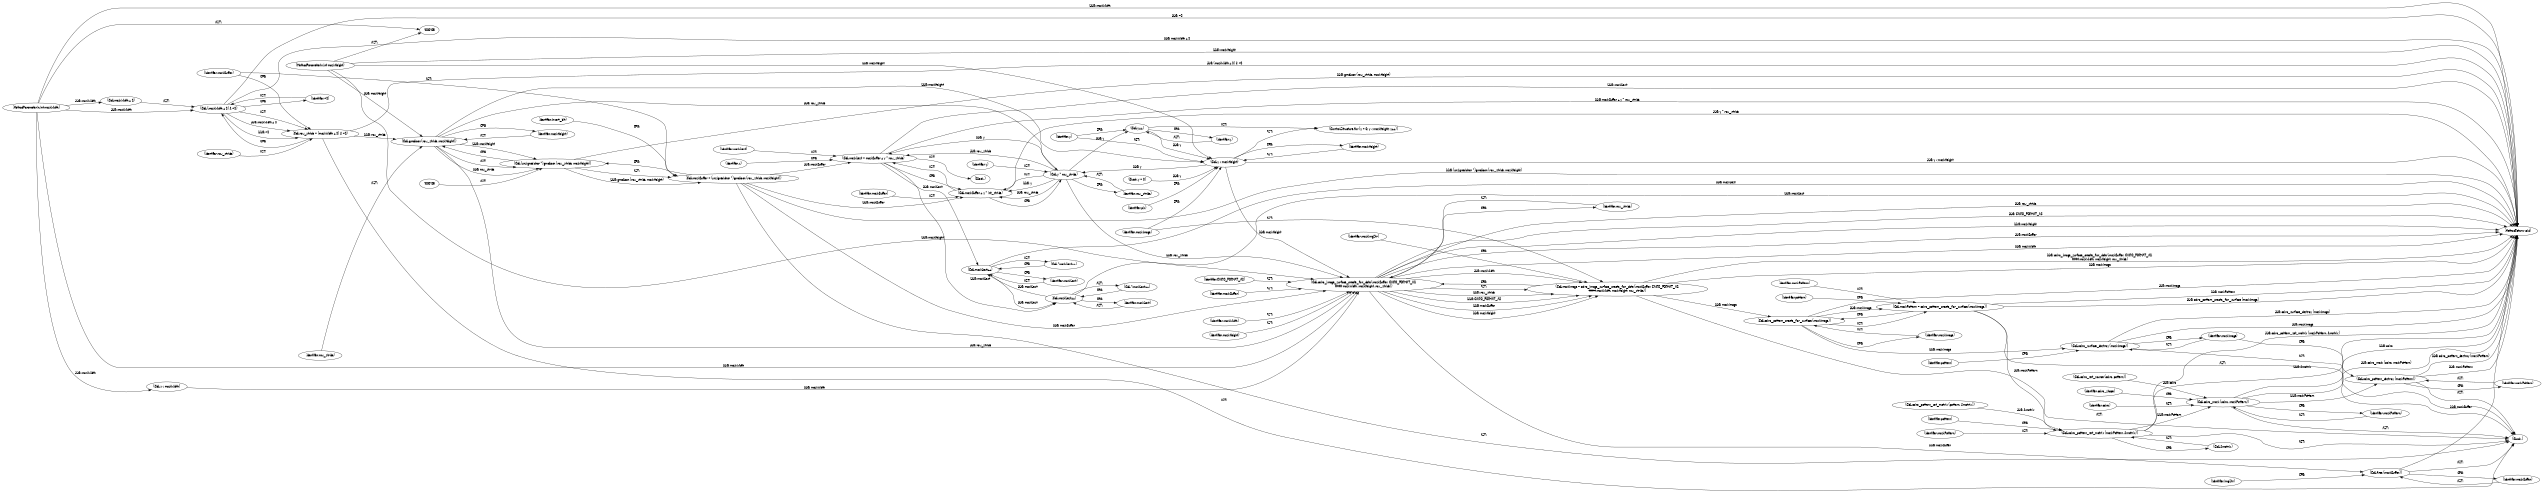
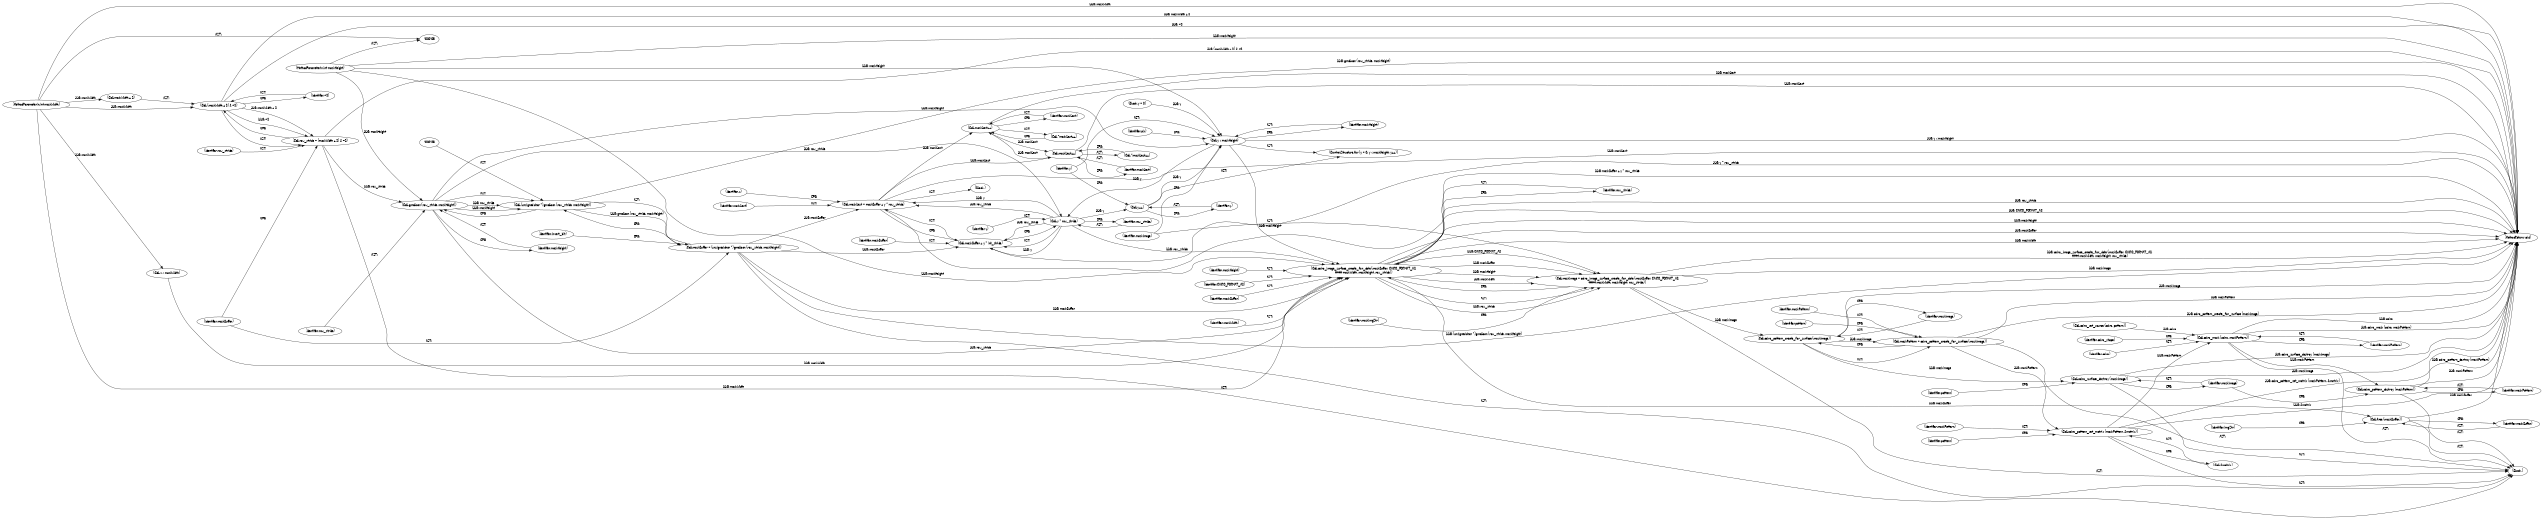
(1940, 405) -> none
